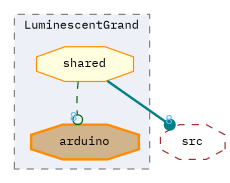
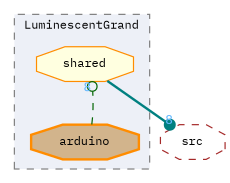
(77, 98) -> (93, 108)
